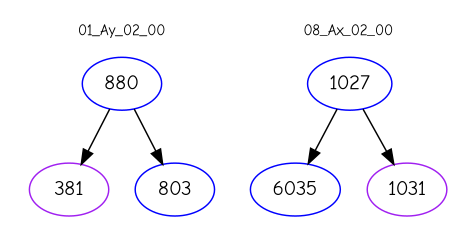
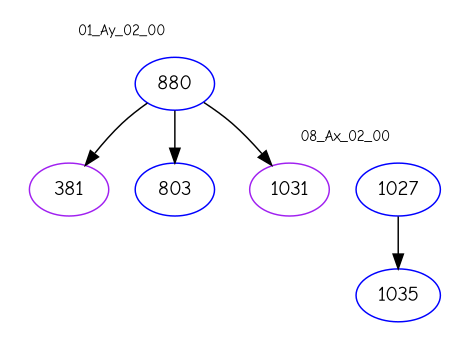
(375, 130) -> (247, 138)
(295, 190) -> (398, 295)
